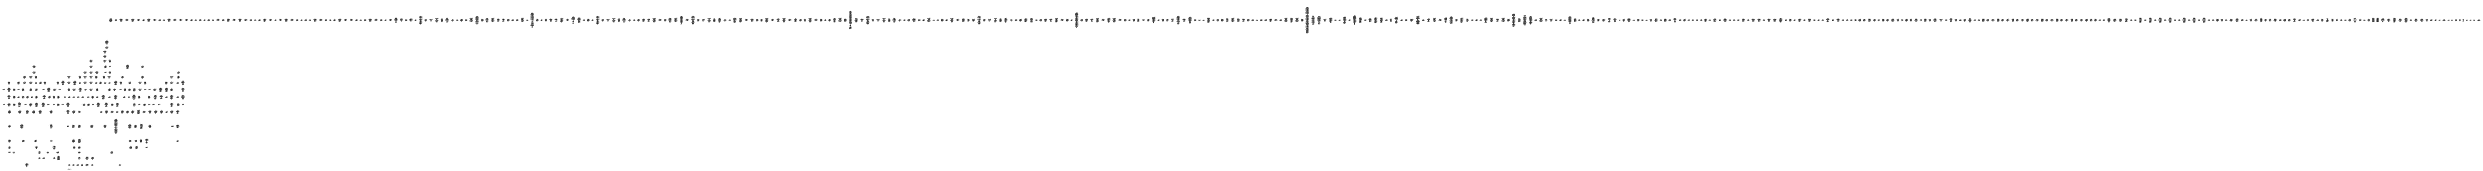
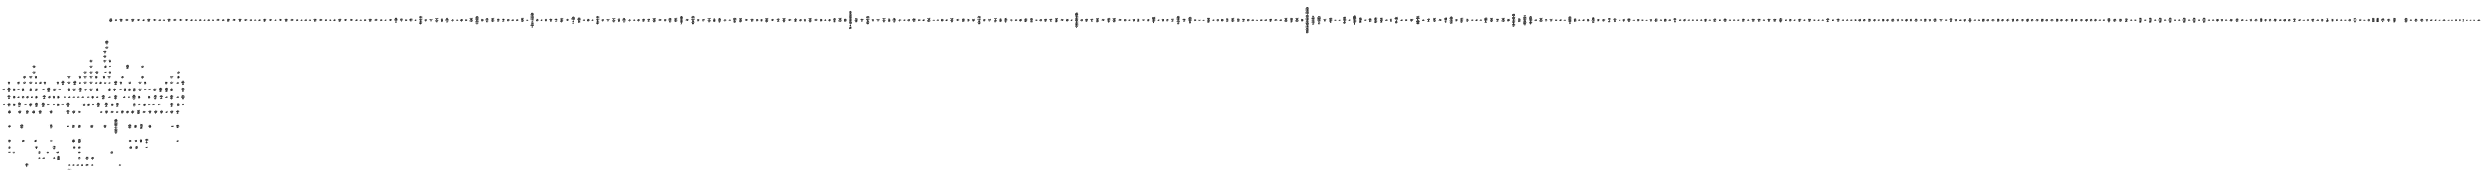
(2400, 20) -> none
